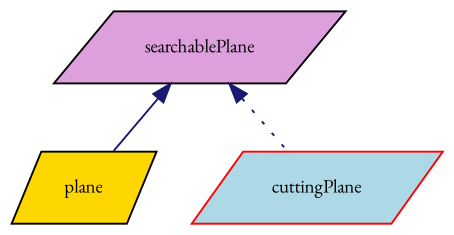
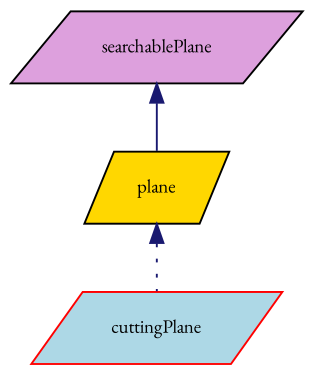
(265, 125) -> (157, 267)
